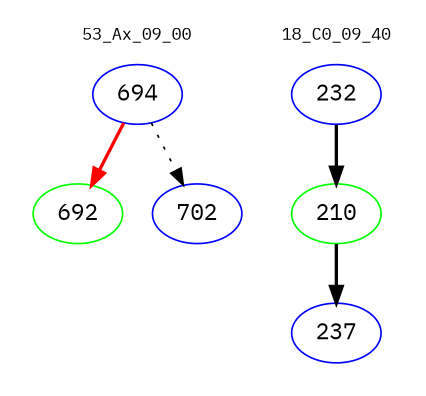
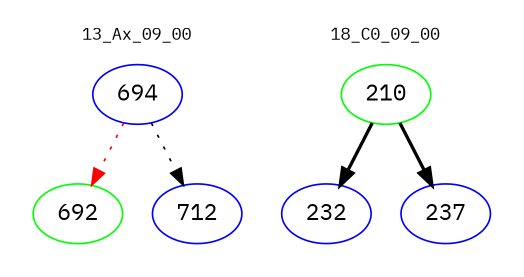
(138, 36) -> (138, 36)
(337, 36) -> (386, 36)
(336, 146) -> (360, 147)
(112, 147) -> (112, 147)
(197, 214) -> (197, 214)
